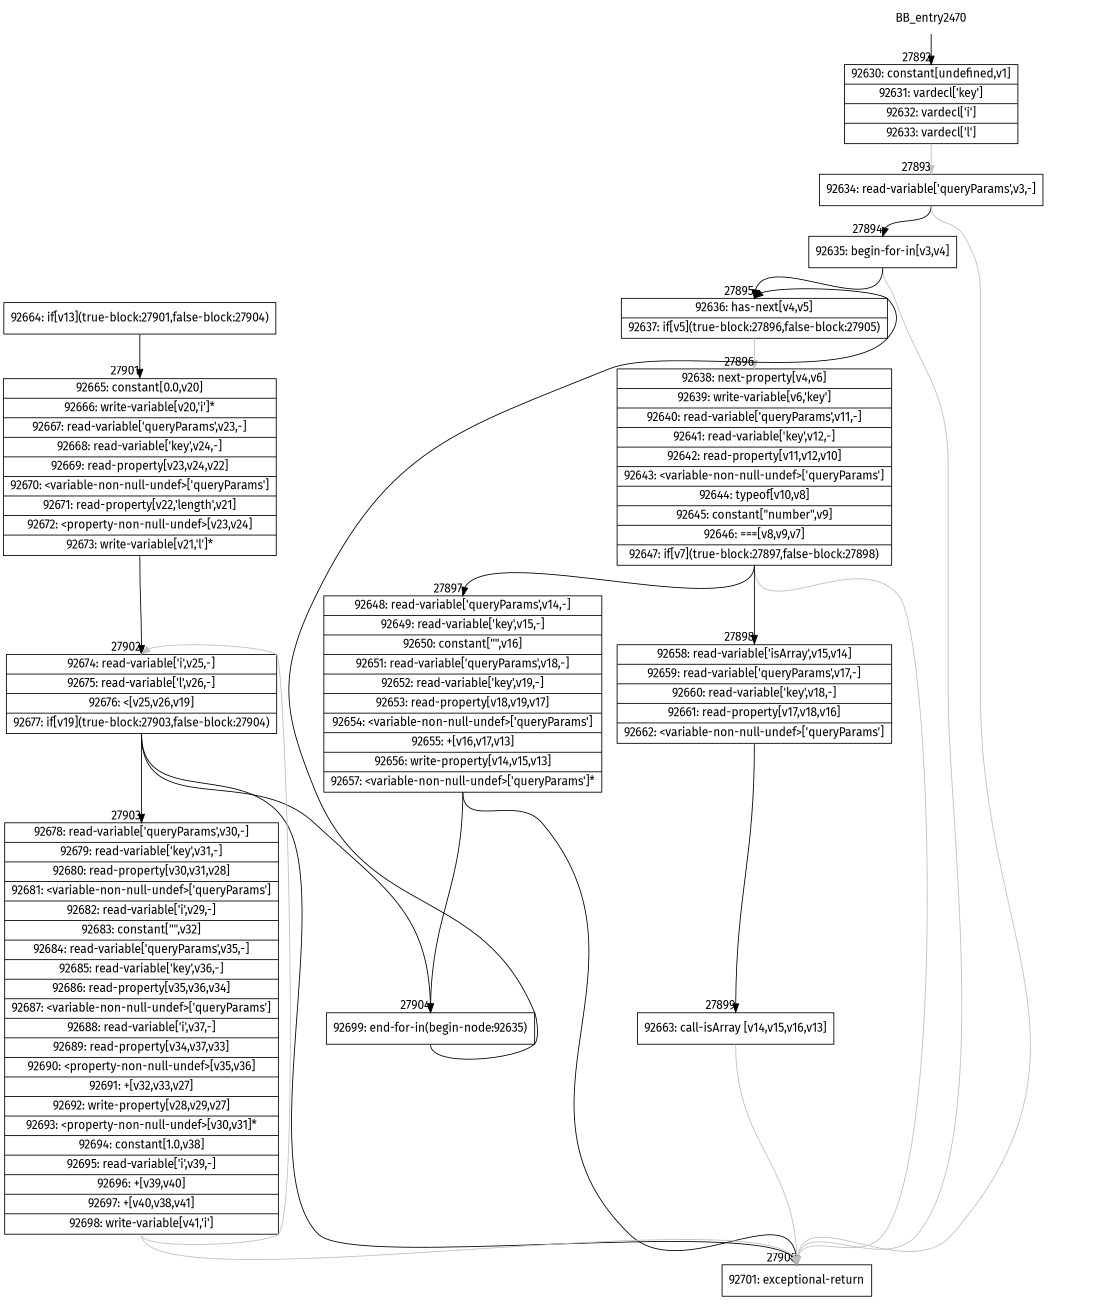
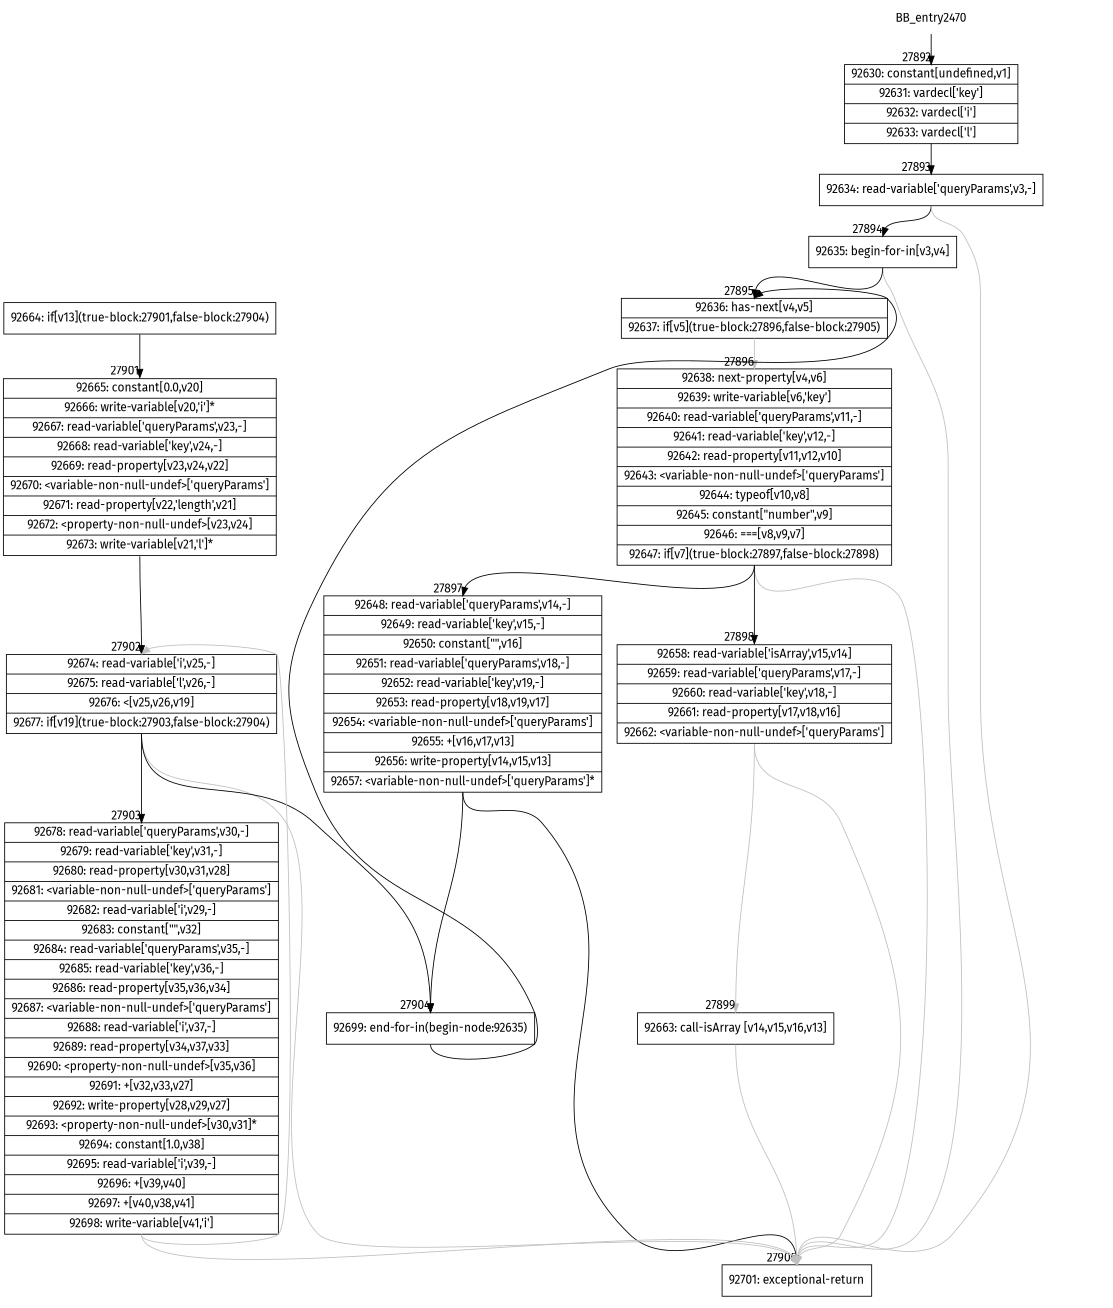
(931, 155) -> (931, 155)
(746, 874) -> (746, 874)
none -> (897, 992)
(296, 1177) -> (296, 1177)
